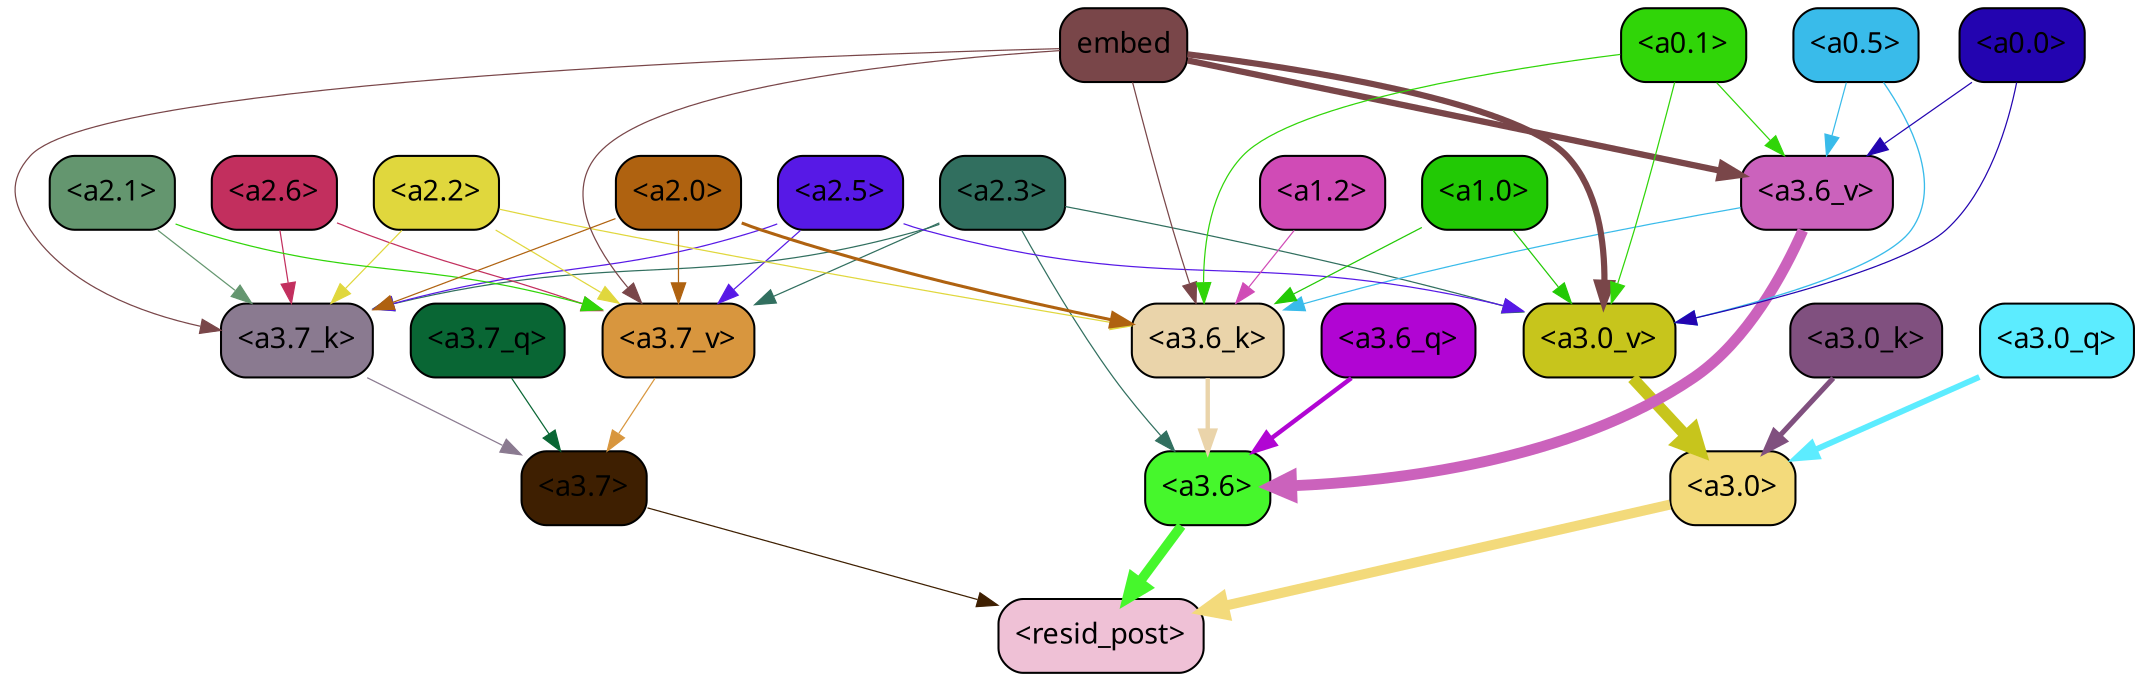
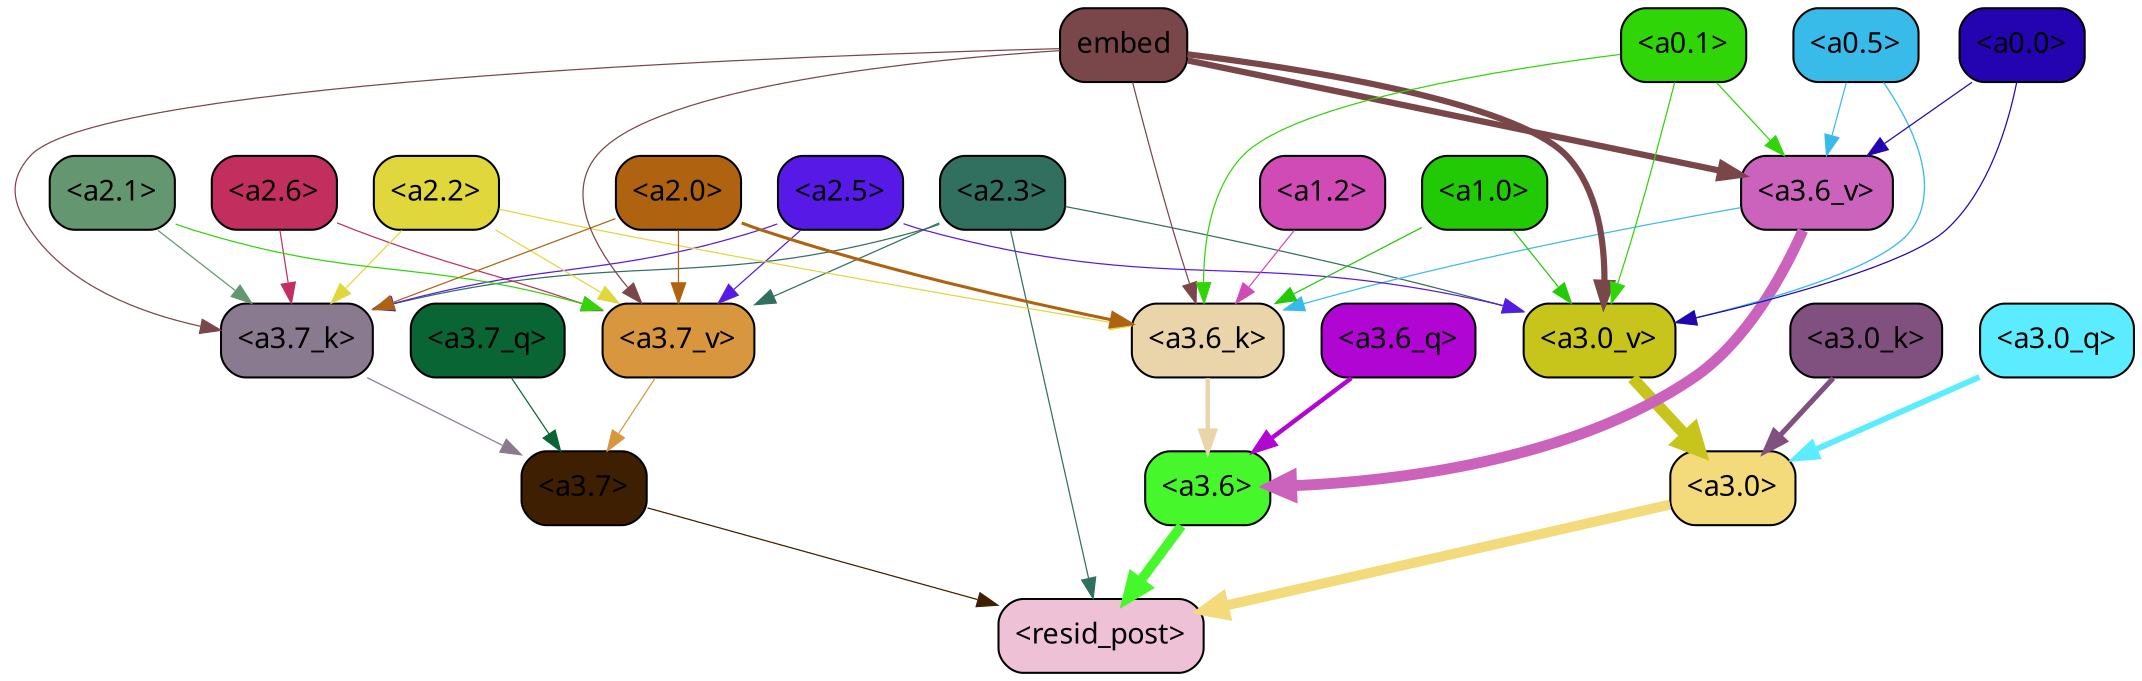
(1086, 337) -> (1050, 404)
